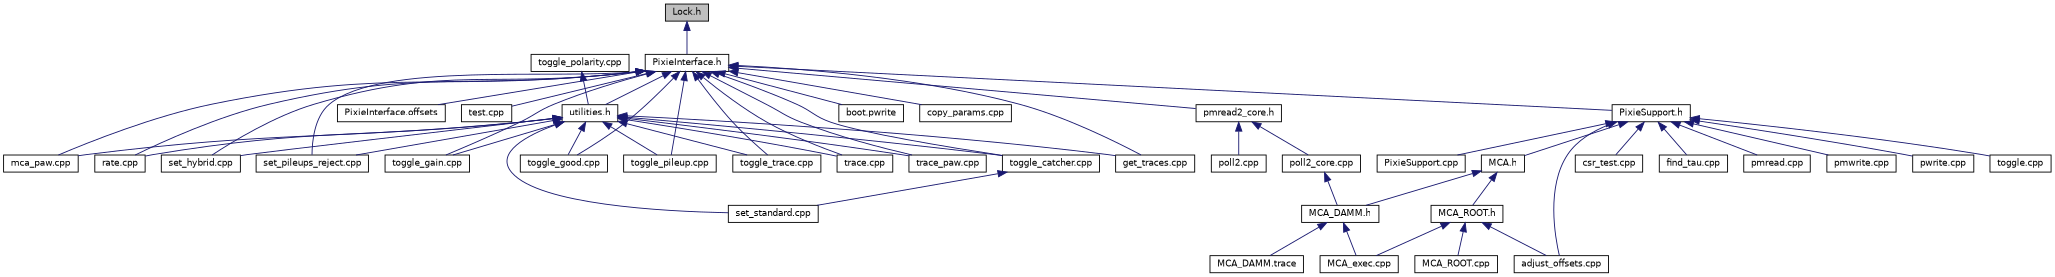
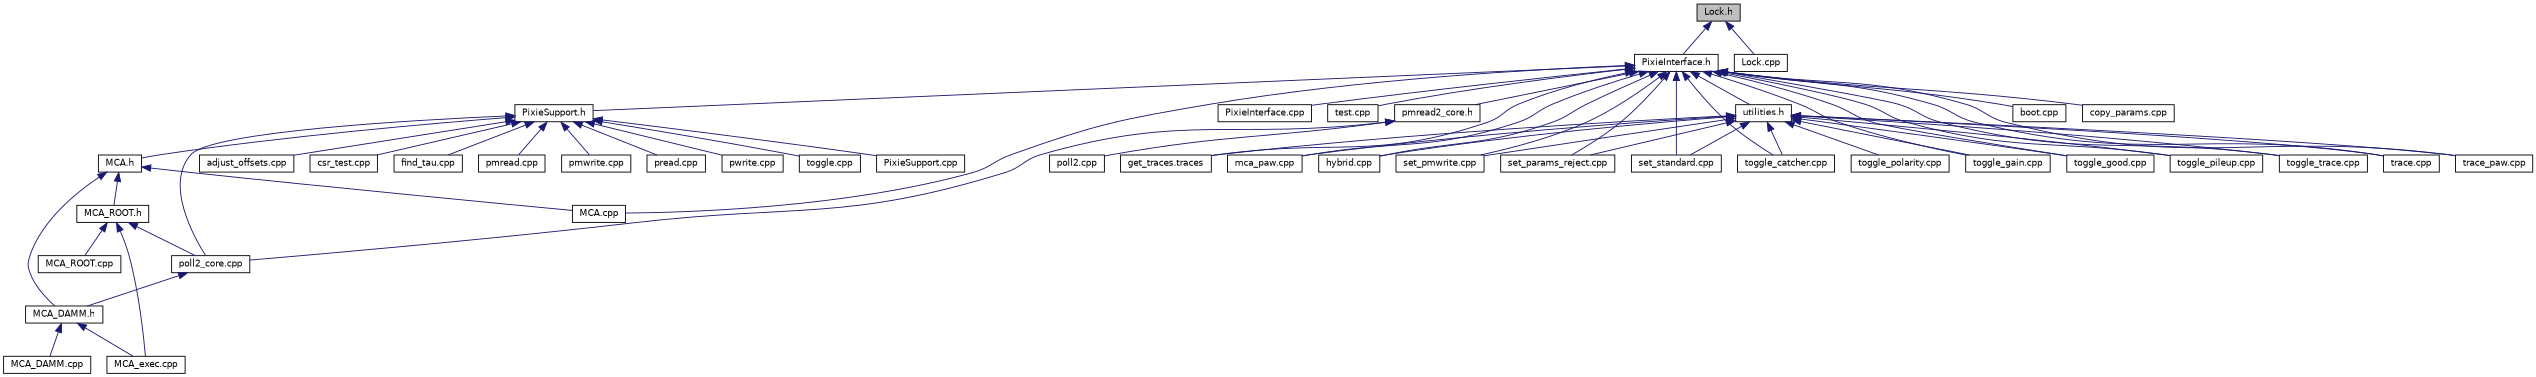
none -> (1761, 63)
(587, 98) -> (1836, 140)
(391, 113) -> (1265, 113)
(871, 113) -> (2039, 113)
none -> (293, 131)
(120, 164) -> (1349, 164)
(201, 164) -> (1440, 164)
(312, 164) -> (1558, 164)
none -> (676, 164)
(1155, 164) -> (1166, 164)
(907, 190) -> (1676, 112)
none -> (599, 214)
(1518, 241) -> (166, 241)
(1257, 264) -> (47, 365)
